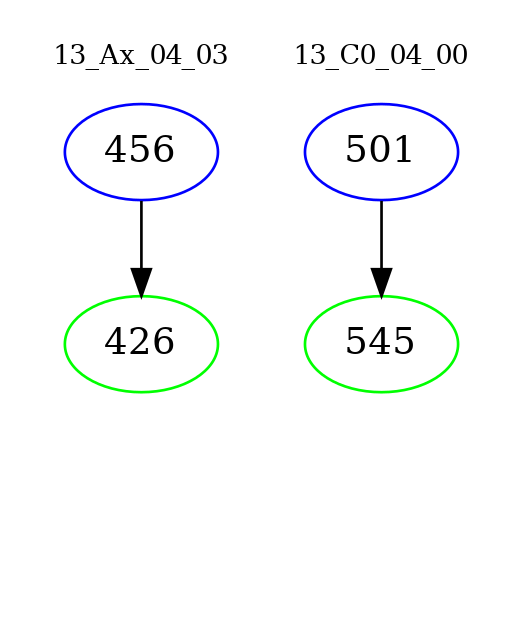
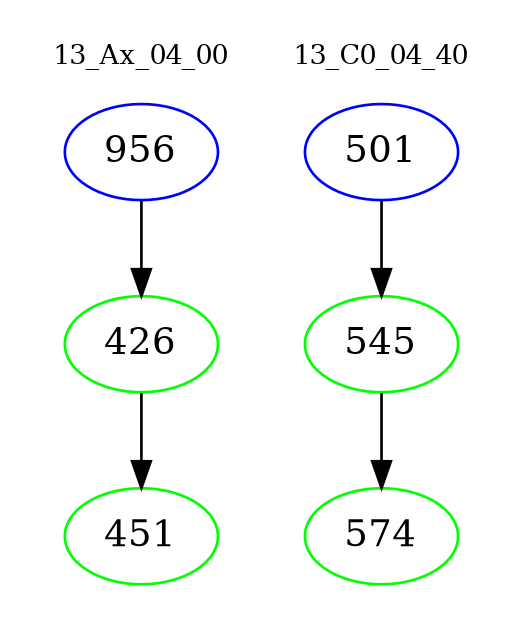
(141, 57) -> (141, 57)
(382, 57) -> (382, 57)
(141, 152) -> (141, 152)
none -> (141, 536)
none -> (382, 536)
